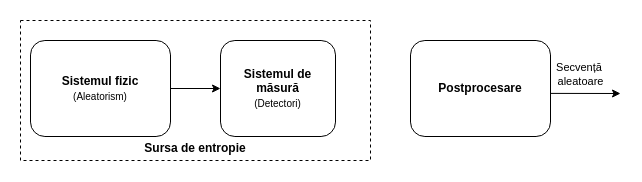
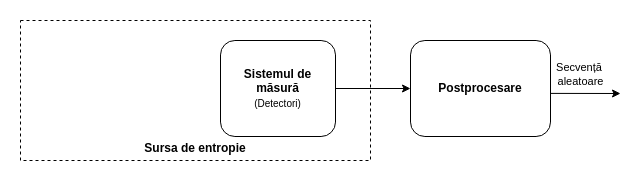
(101, 89) -> none
(192, 89) -> none
none -> (370, 89)
